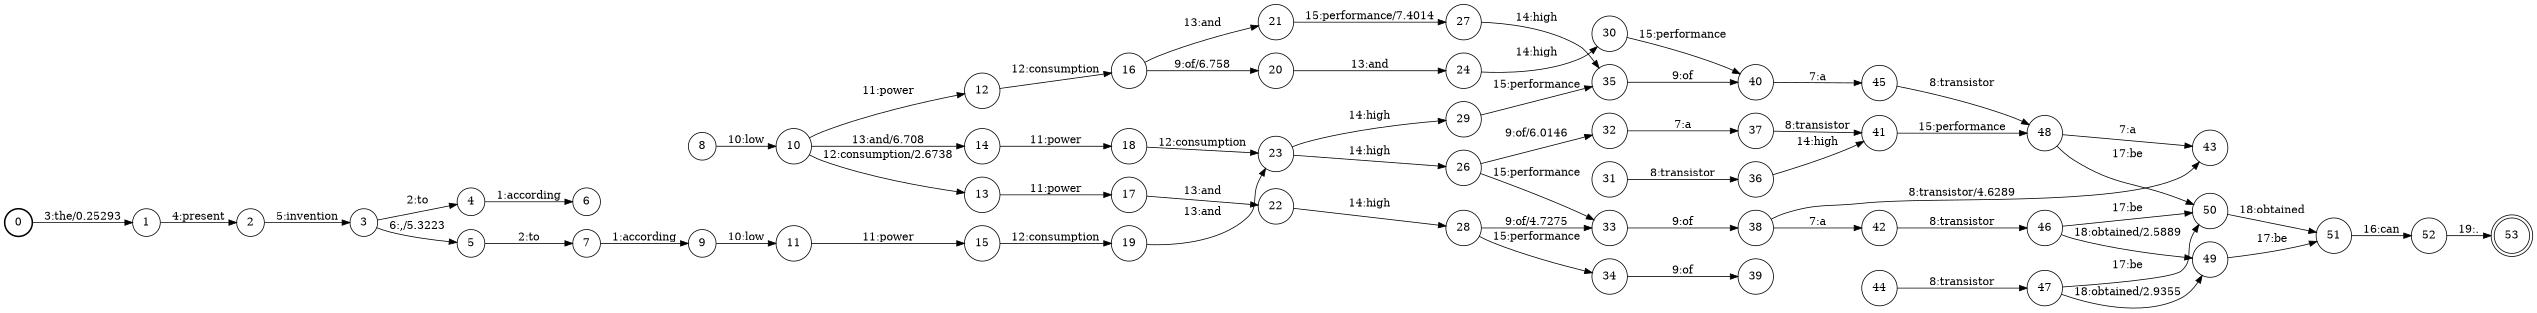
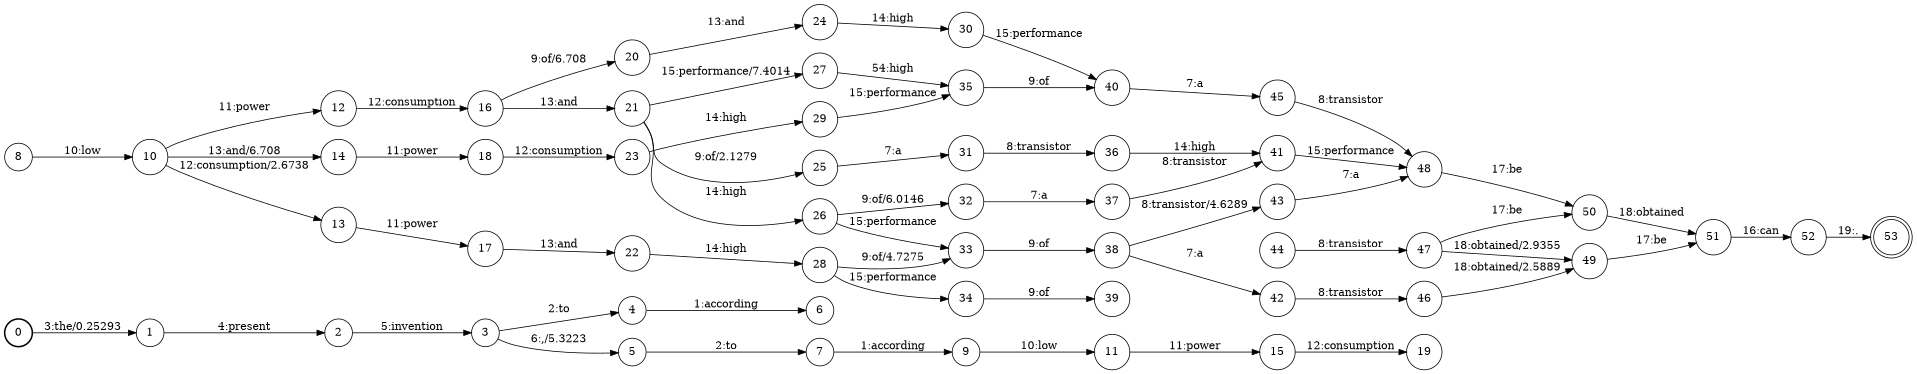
(1537, 18) -> (893, 69)
(1202, 65) -> (559, 60)
(2124, 140) -> (1348, 192)
(1366, 161) -> (686, 214)
none -> (820, 168)
(2124, 220) -> none
(1222, 233) -> none
